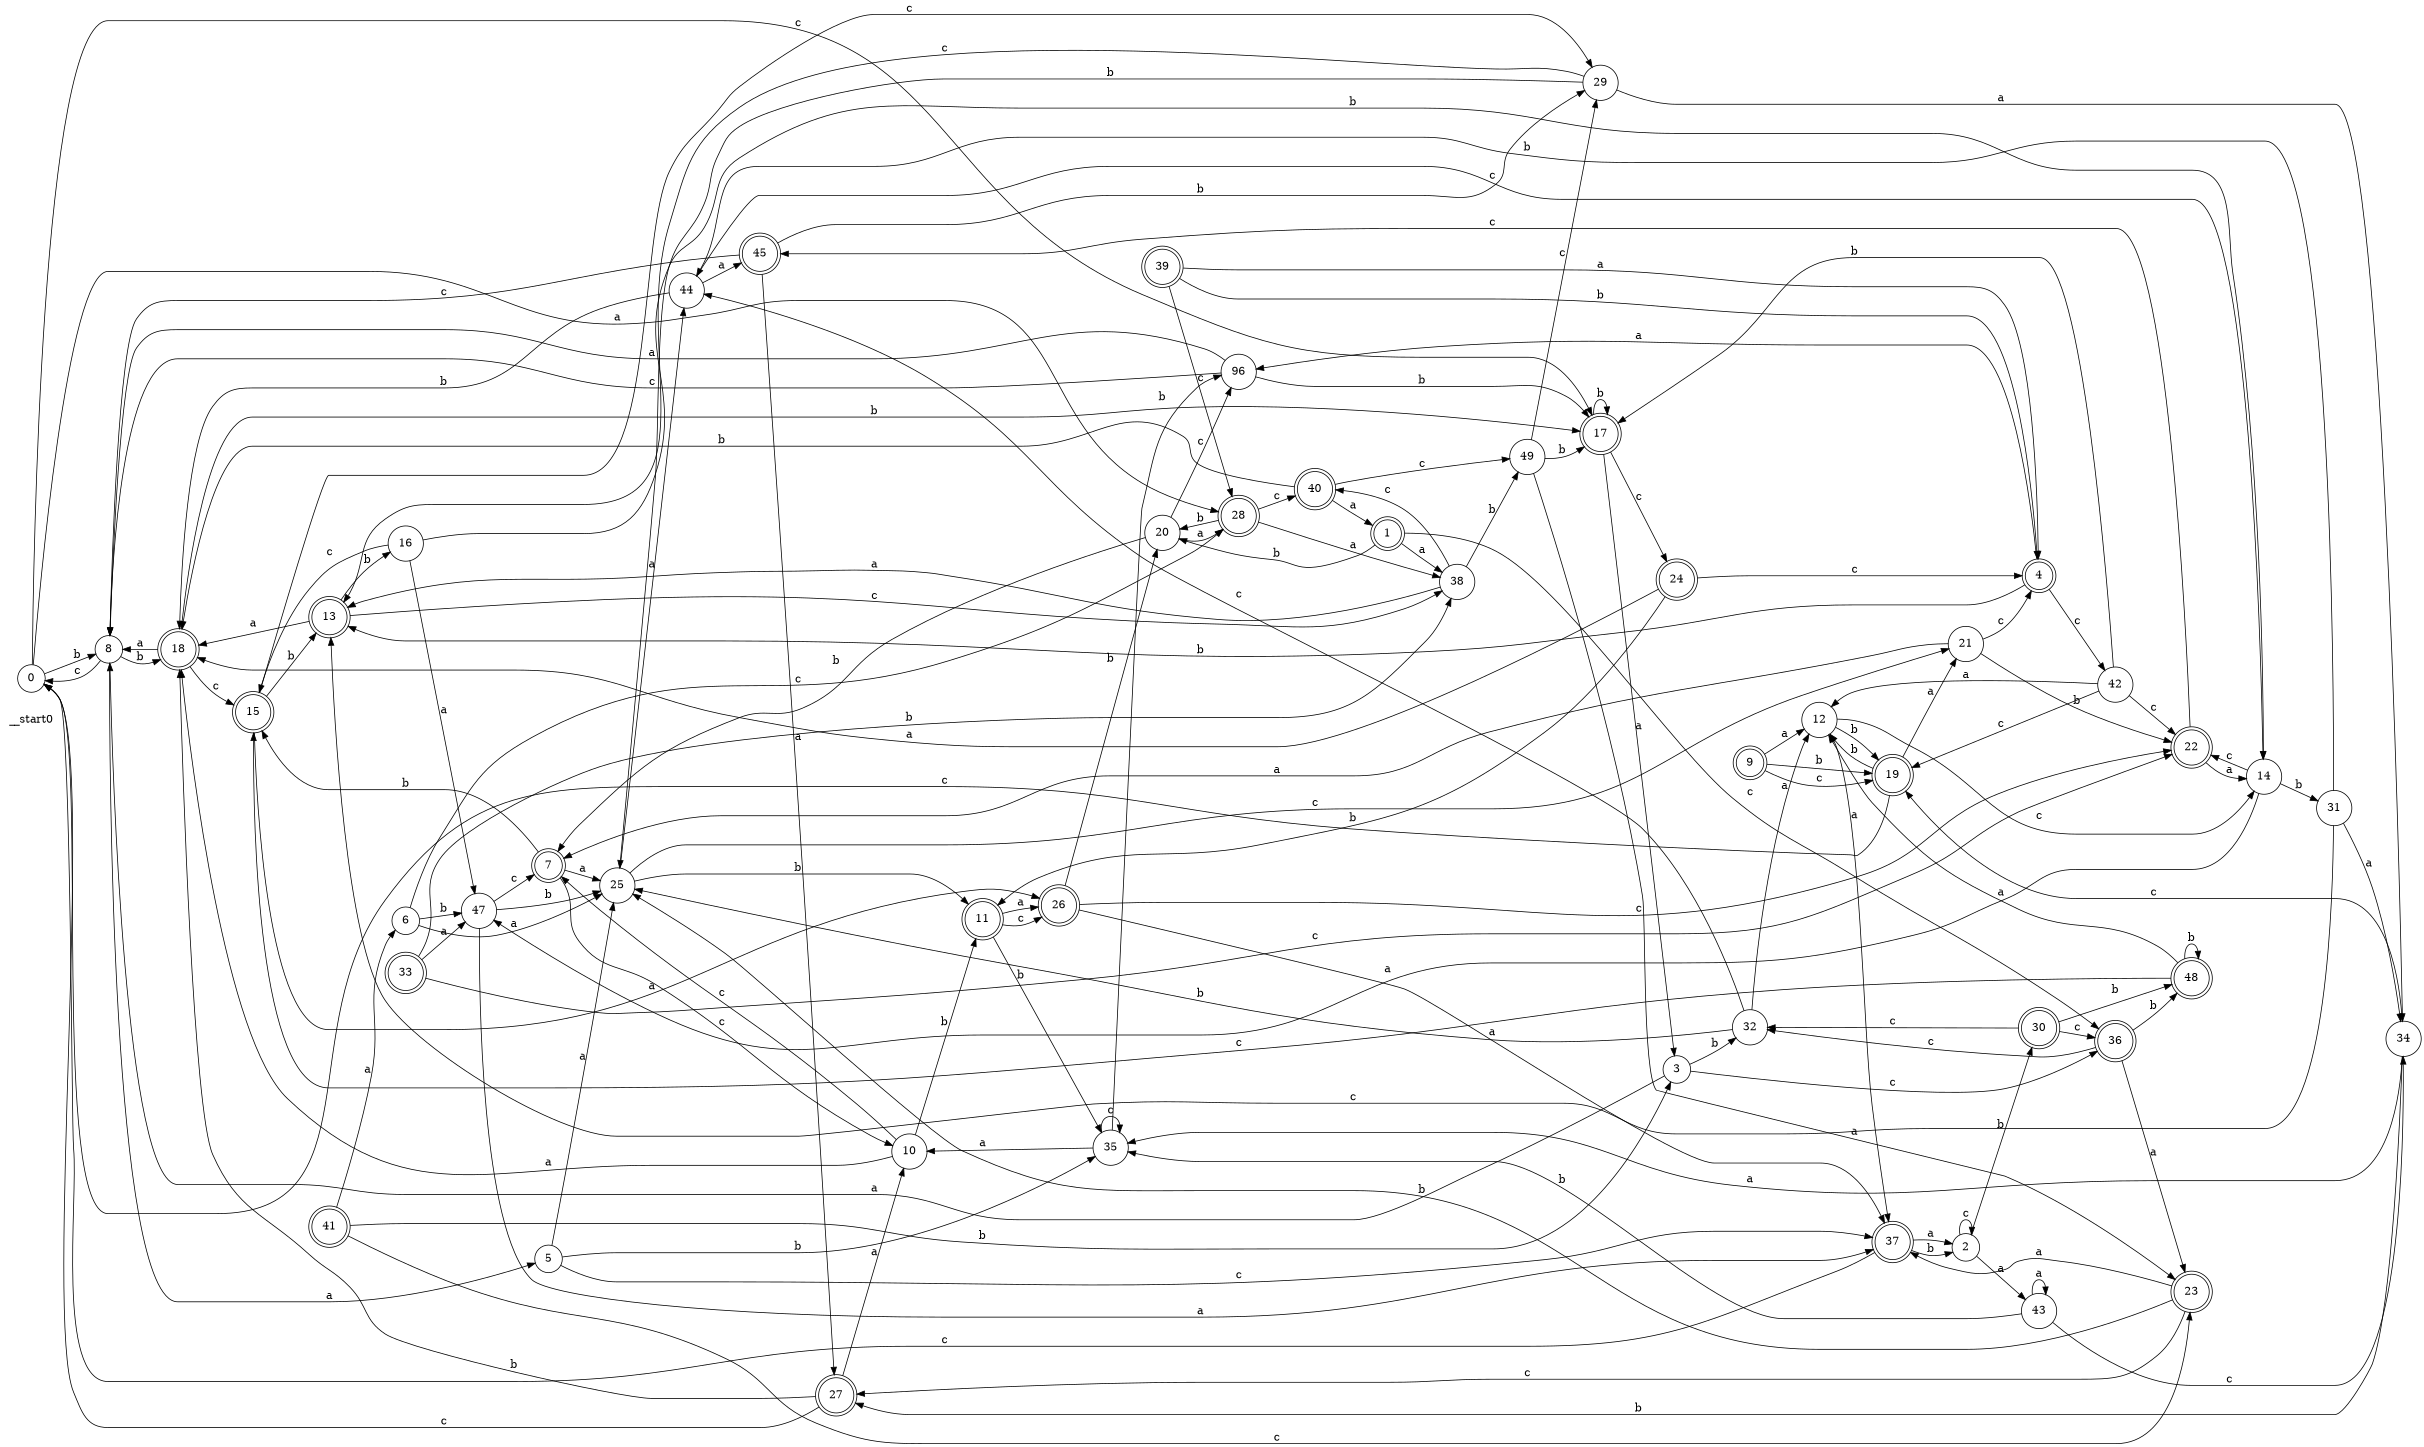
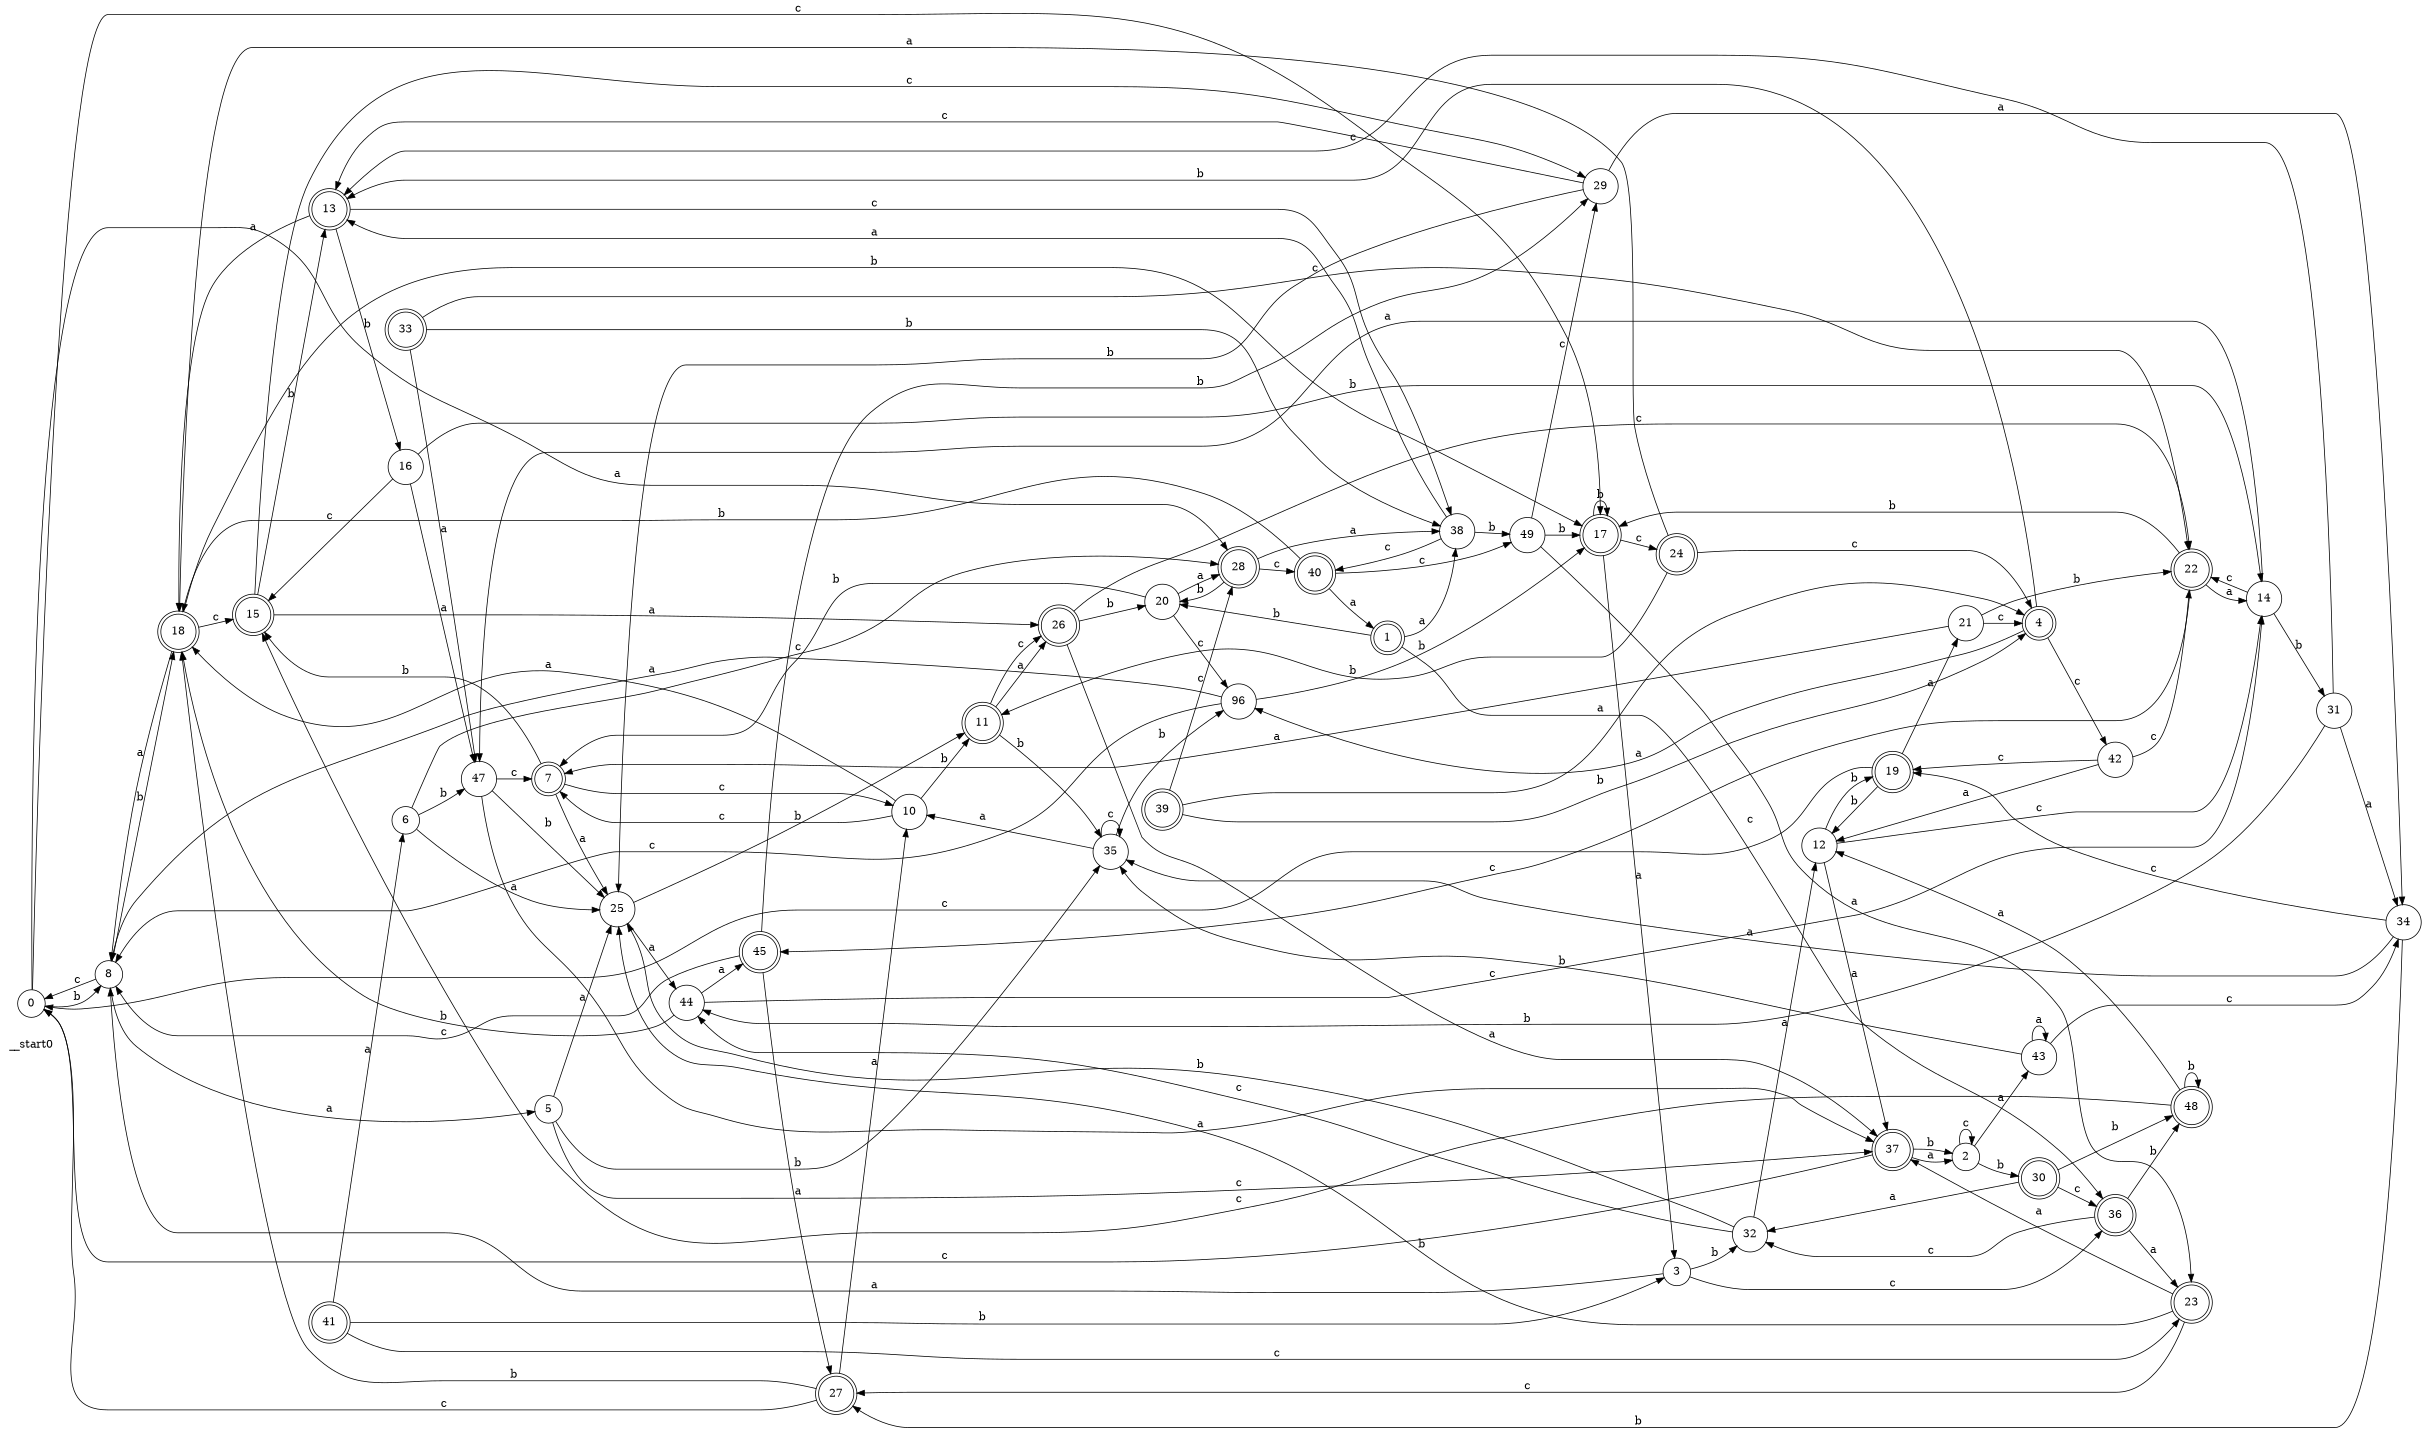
(2014, 258) -> (1909, 512)
(1750, 763) -> none
(1296, 810) -> none
(1893, 1022) -> (1893, 1197)
